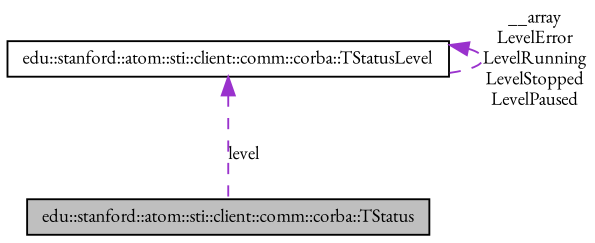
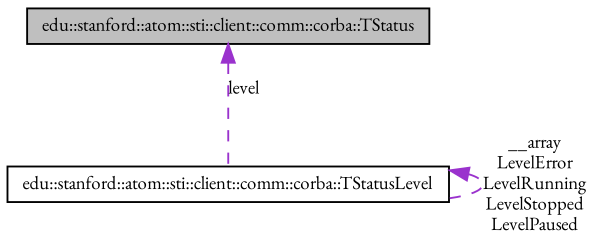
(228, 147) -> (228, 115)
